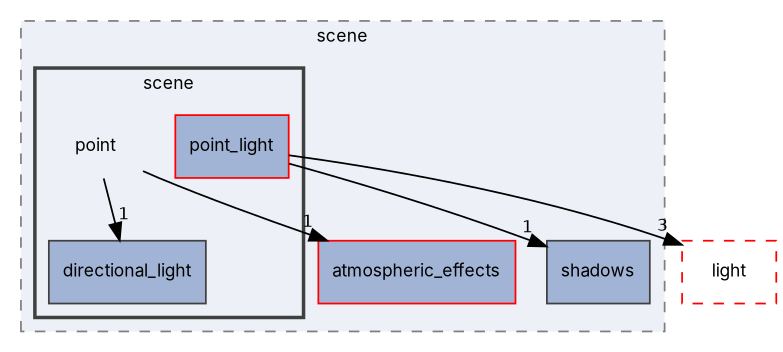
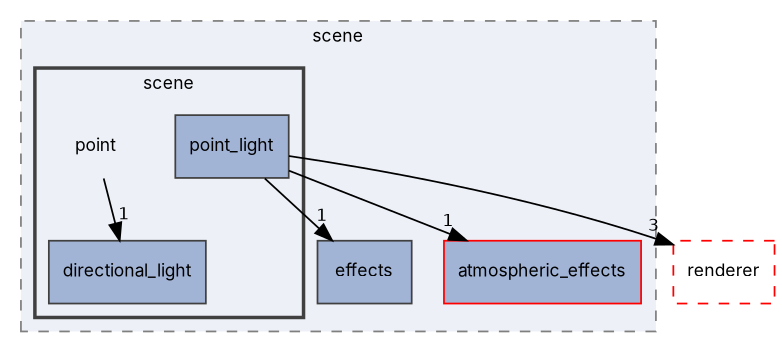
(232, 147) -> (232, 147)
(226, 204) -> (370, 202)
(598, 272) -> (365, 272)
(729, 272) -> (724, 272)
